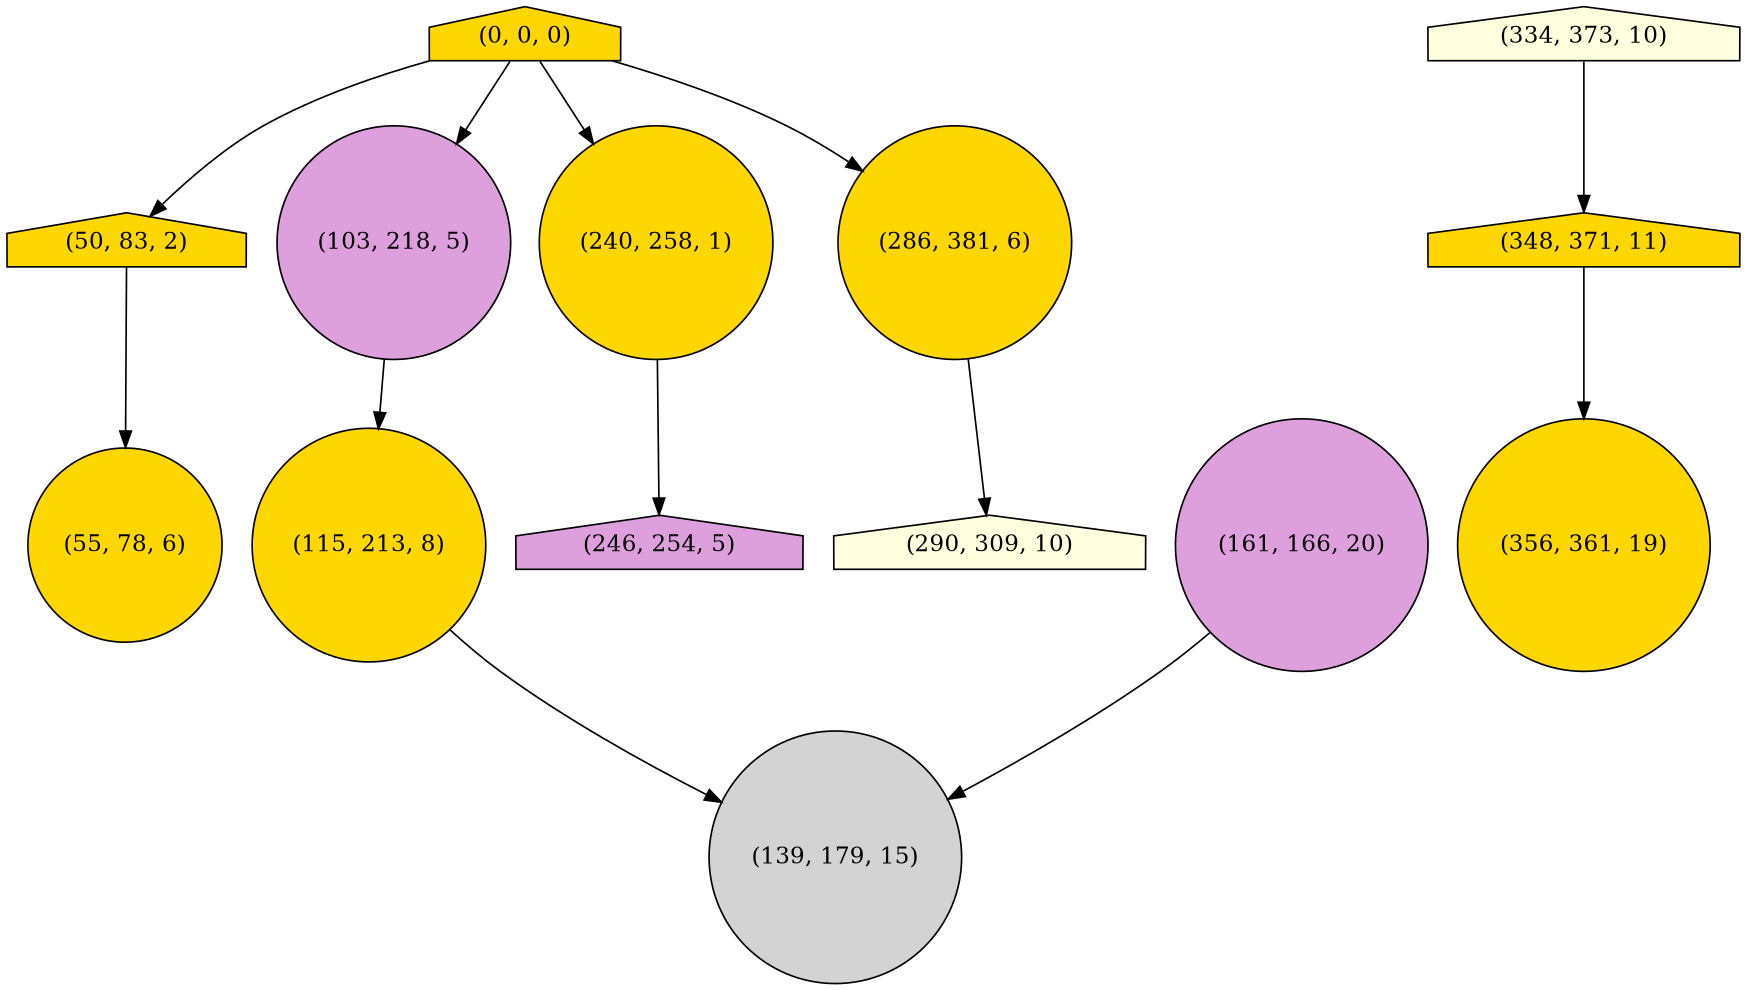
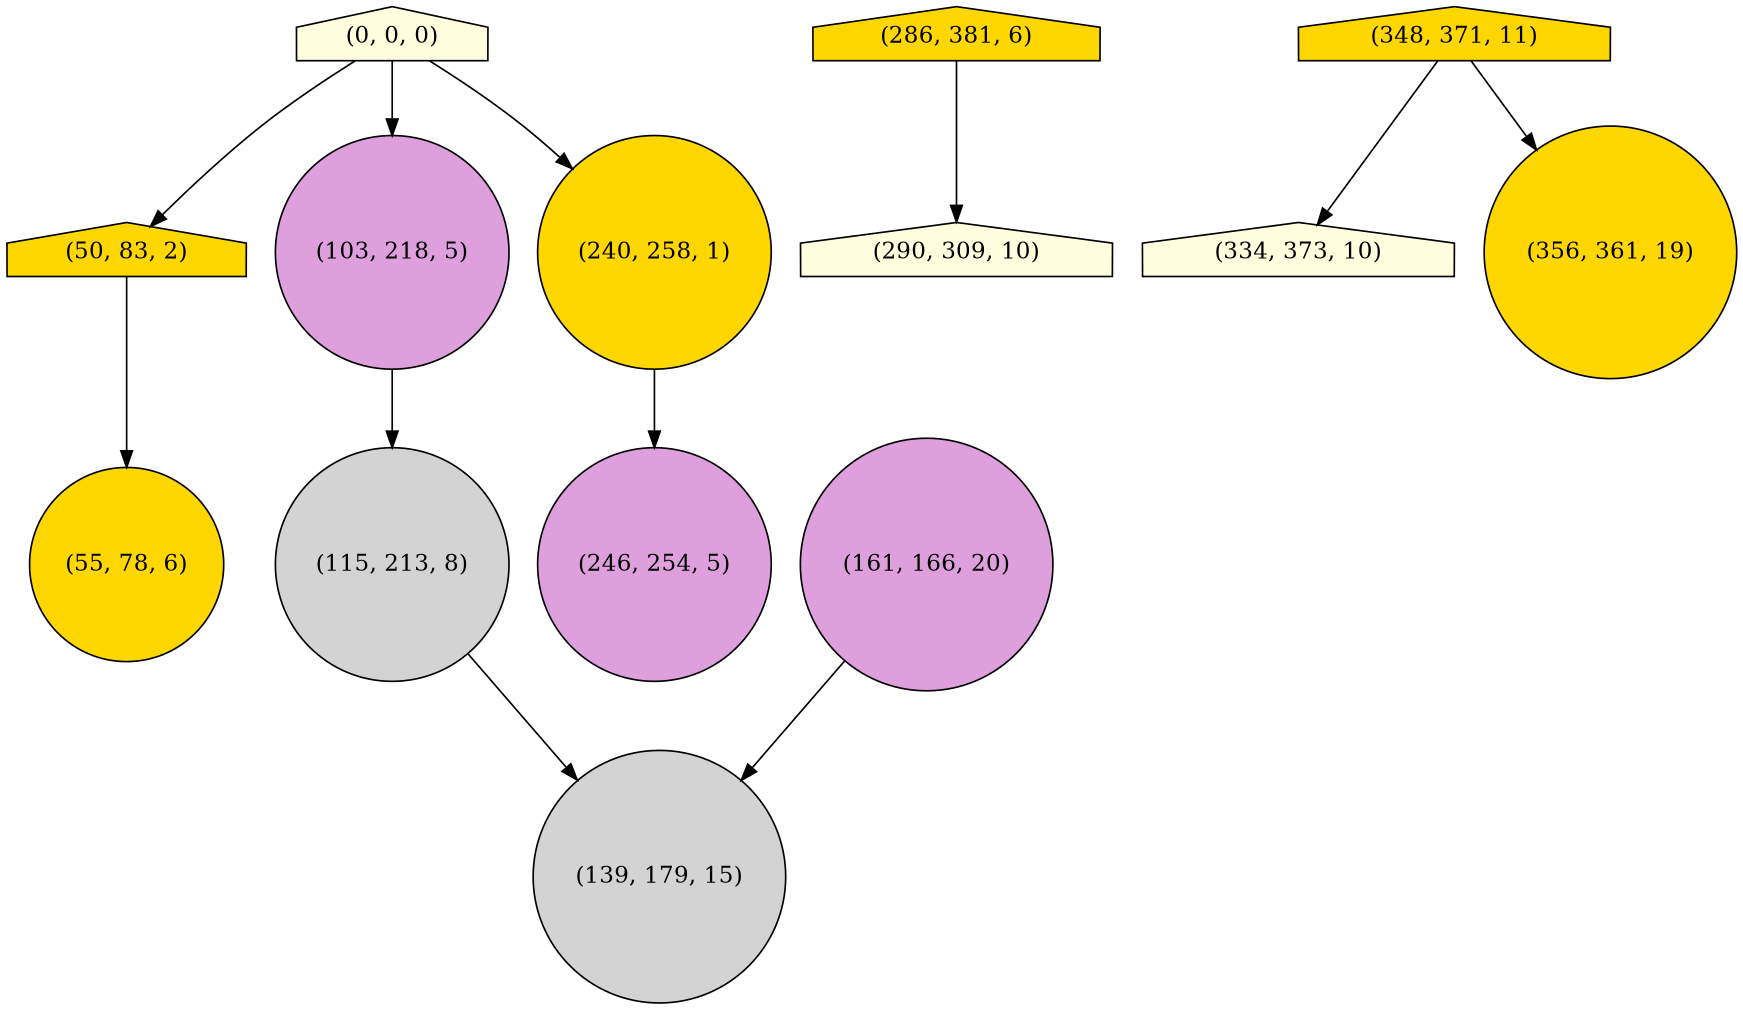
(525, 37) -> (392, 37)
(734, 102) -> none
(1584, 128) -> (1383, 136)
(955, 243) -> (956, 37)
(369, 545) -> (392, 565)
(659, 545) -> (654, 565)
